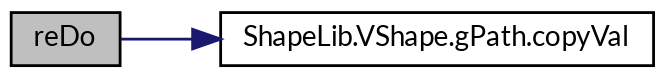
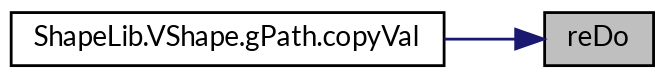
(157, 39) -> (480, 39)
